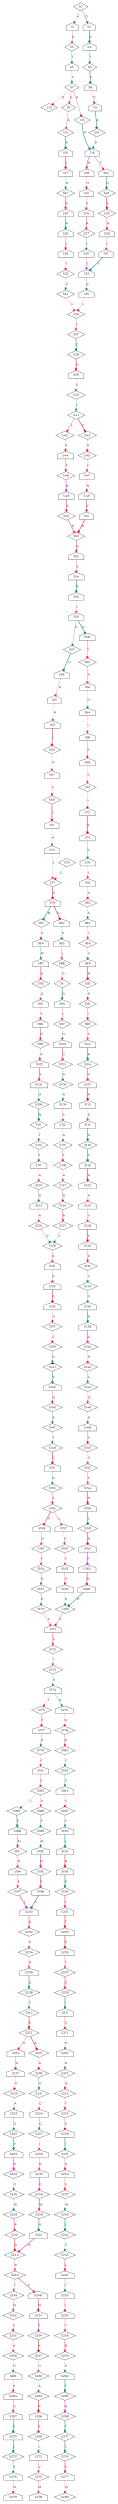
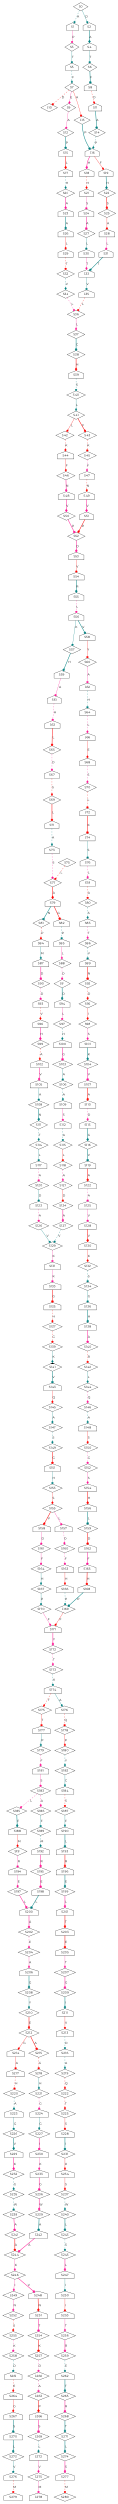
(53, 892) -> (53, 892)
(48, 1517) -> (48, 1517)
(39, 2143) -> (39, 2143)
